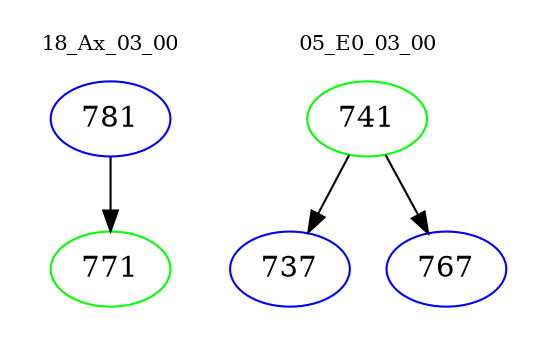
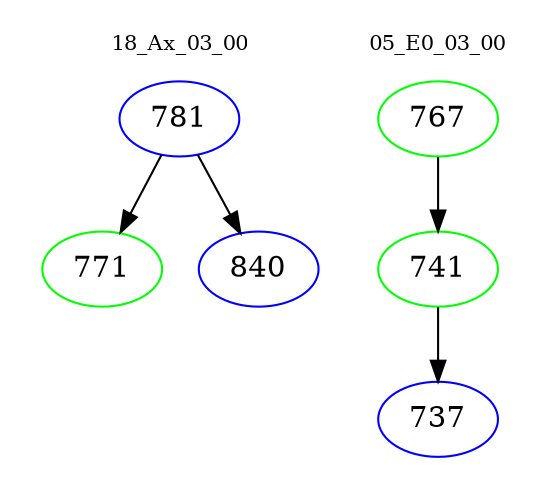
(402, 185) -> (438, 184)
none -> (259, 269)
(446, 269) -> (438, 119)
